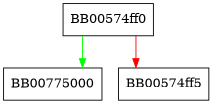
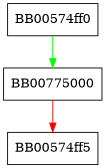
(136, 47) -> (53, 112)
